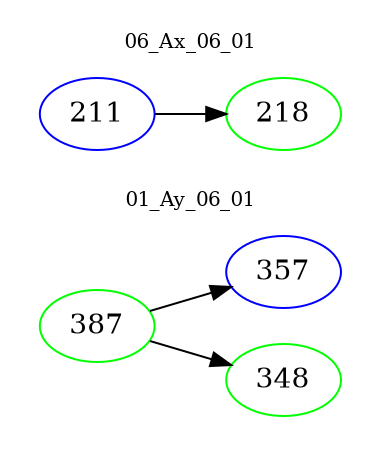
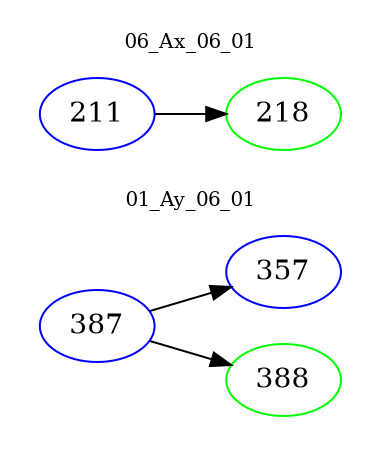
(97, 326) -> (97, 326)
(284, 380) -> (284, 380)
